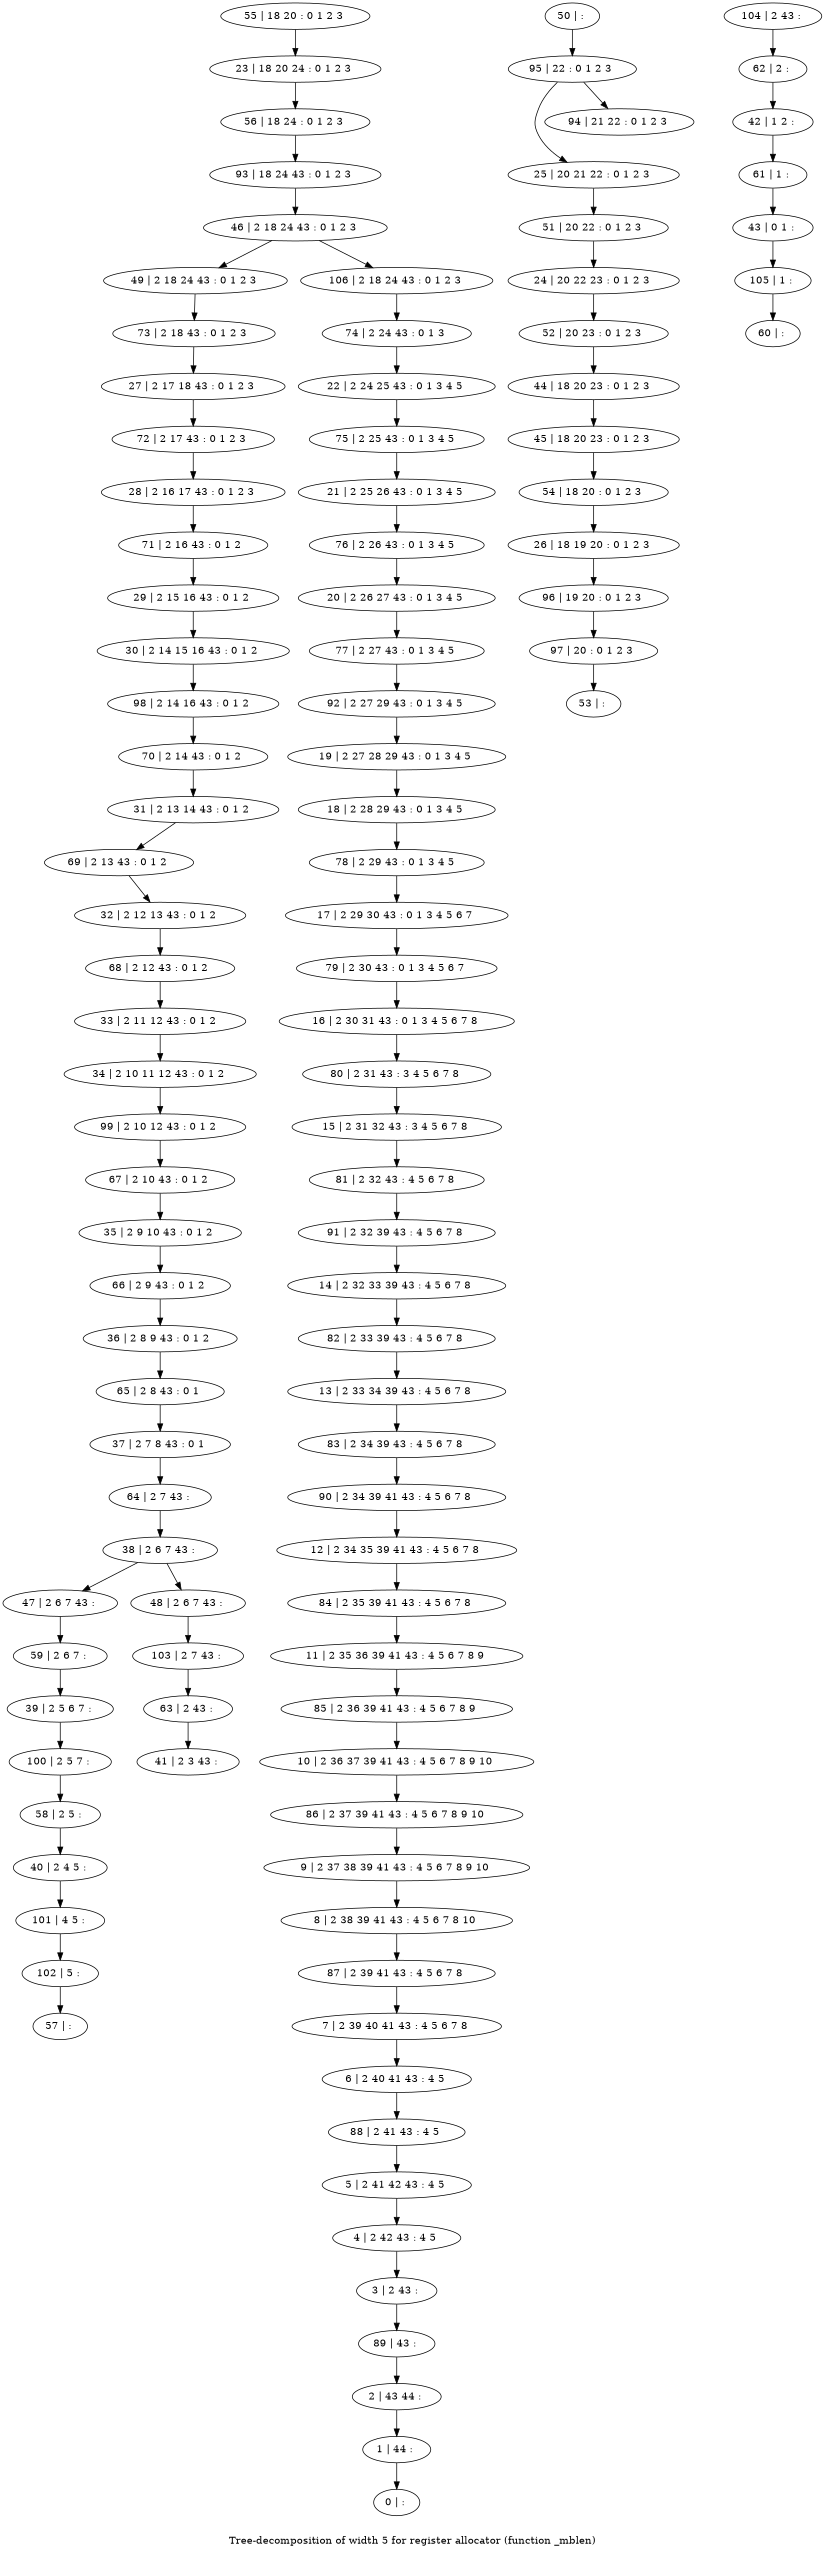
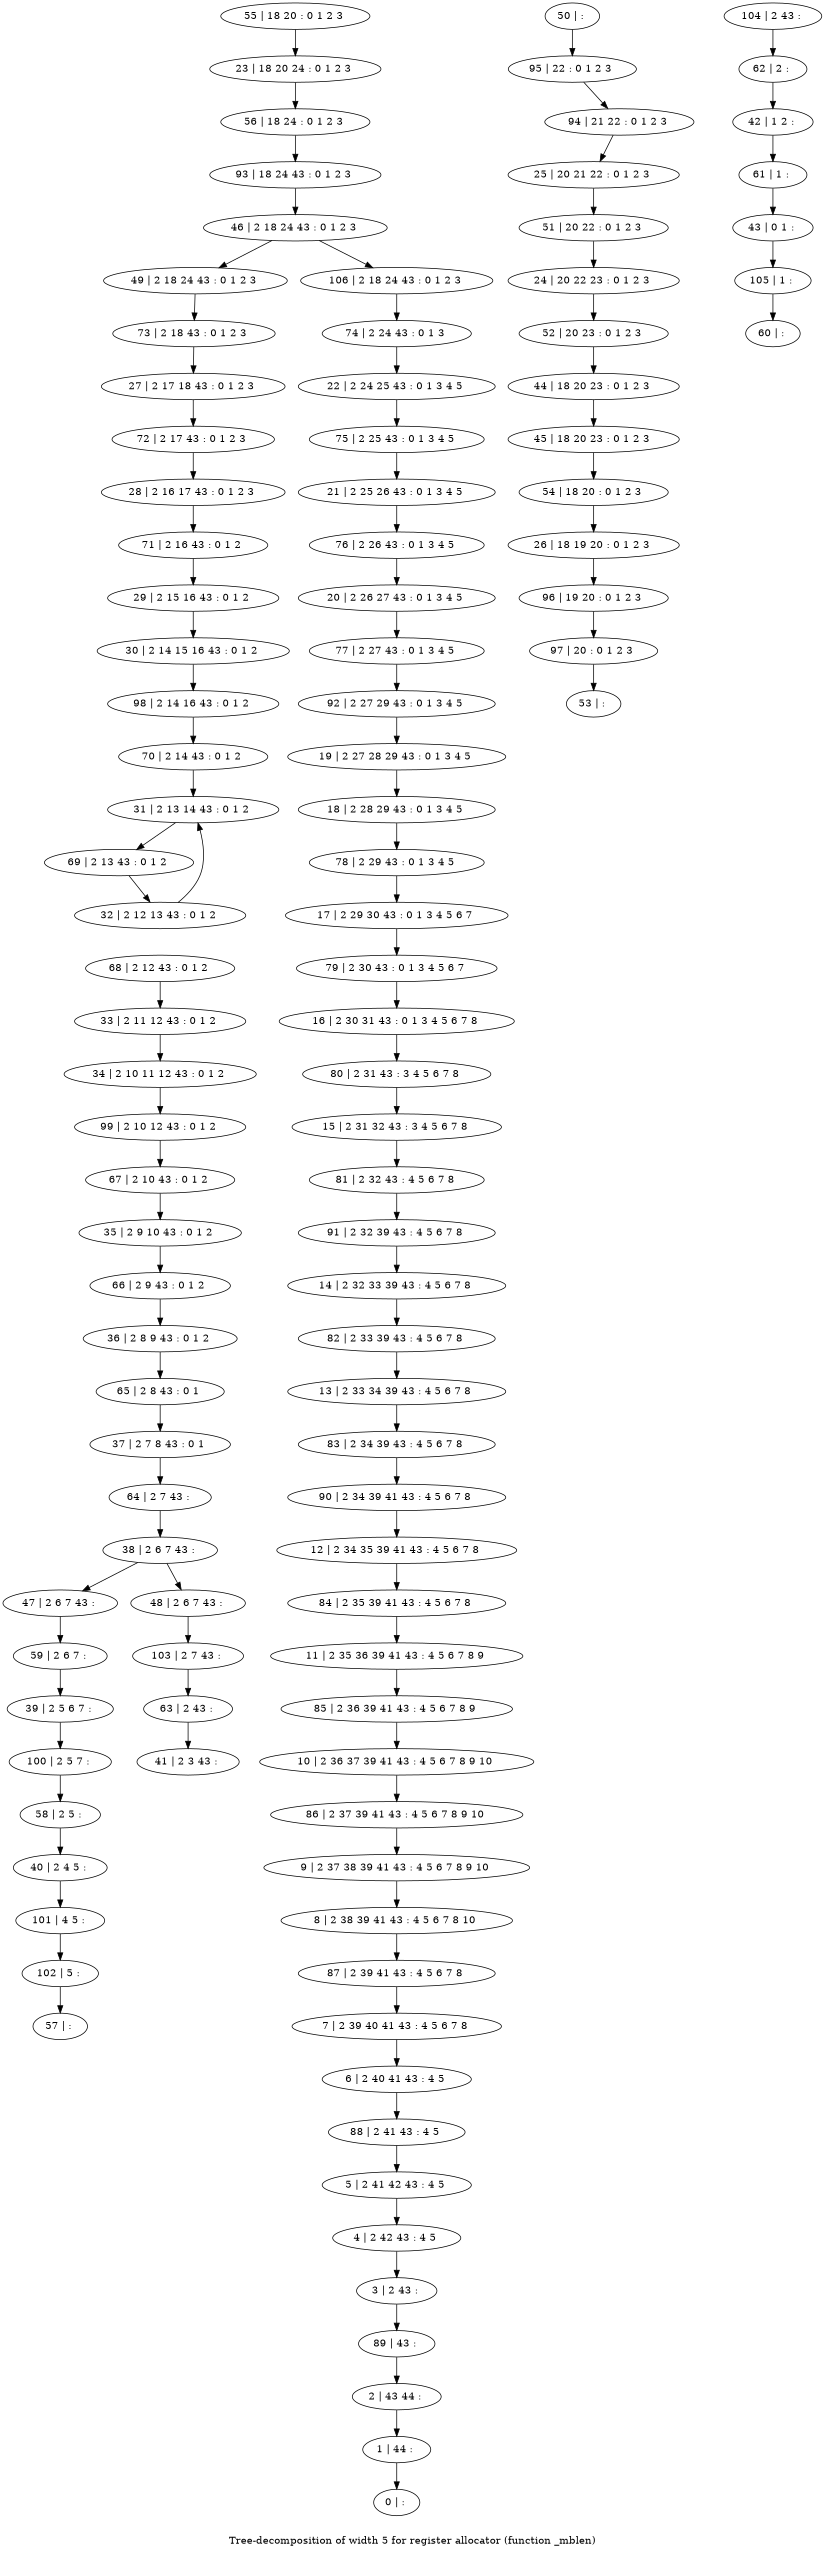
(535, 122) -> (608, 145)
(160, 938) -> (202, 870)
